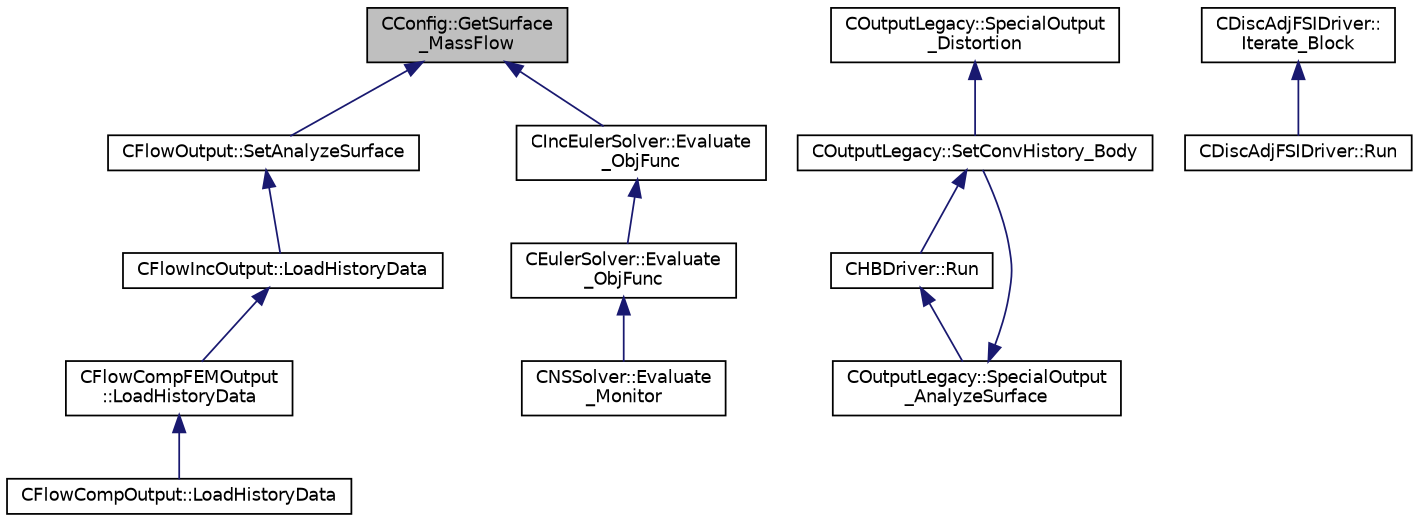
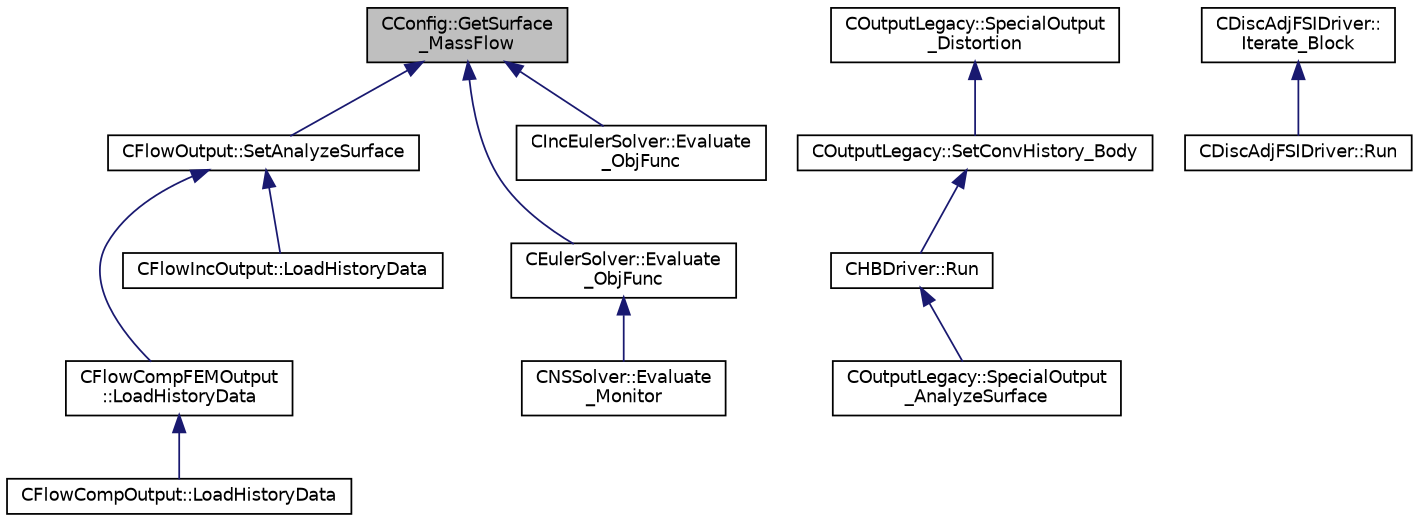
(631, 221) -> (499, 177)
(1011, 256) -> none
(229, 331) -> (103, 255)
